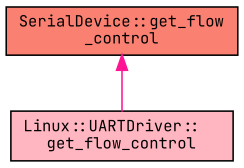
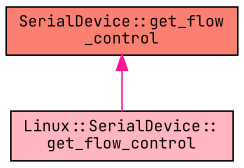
(122, 136) -> (122, 136)
